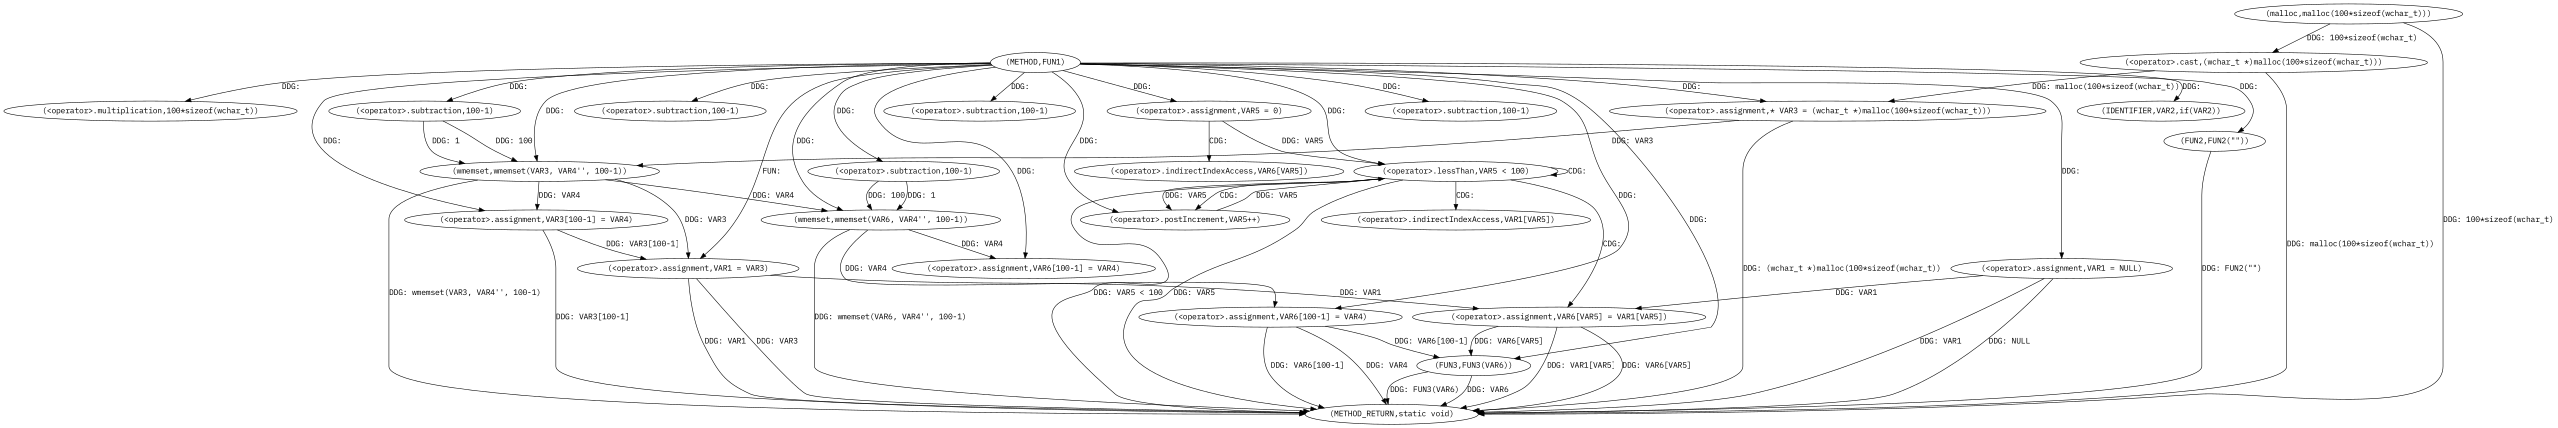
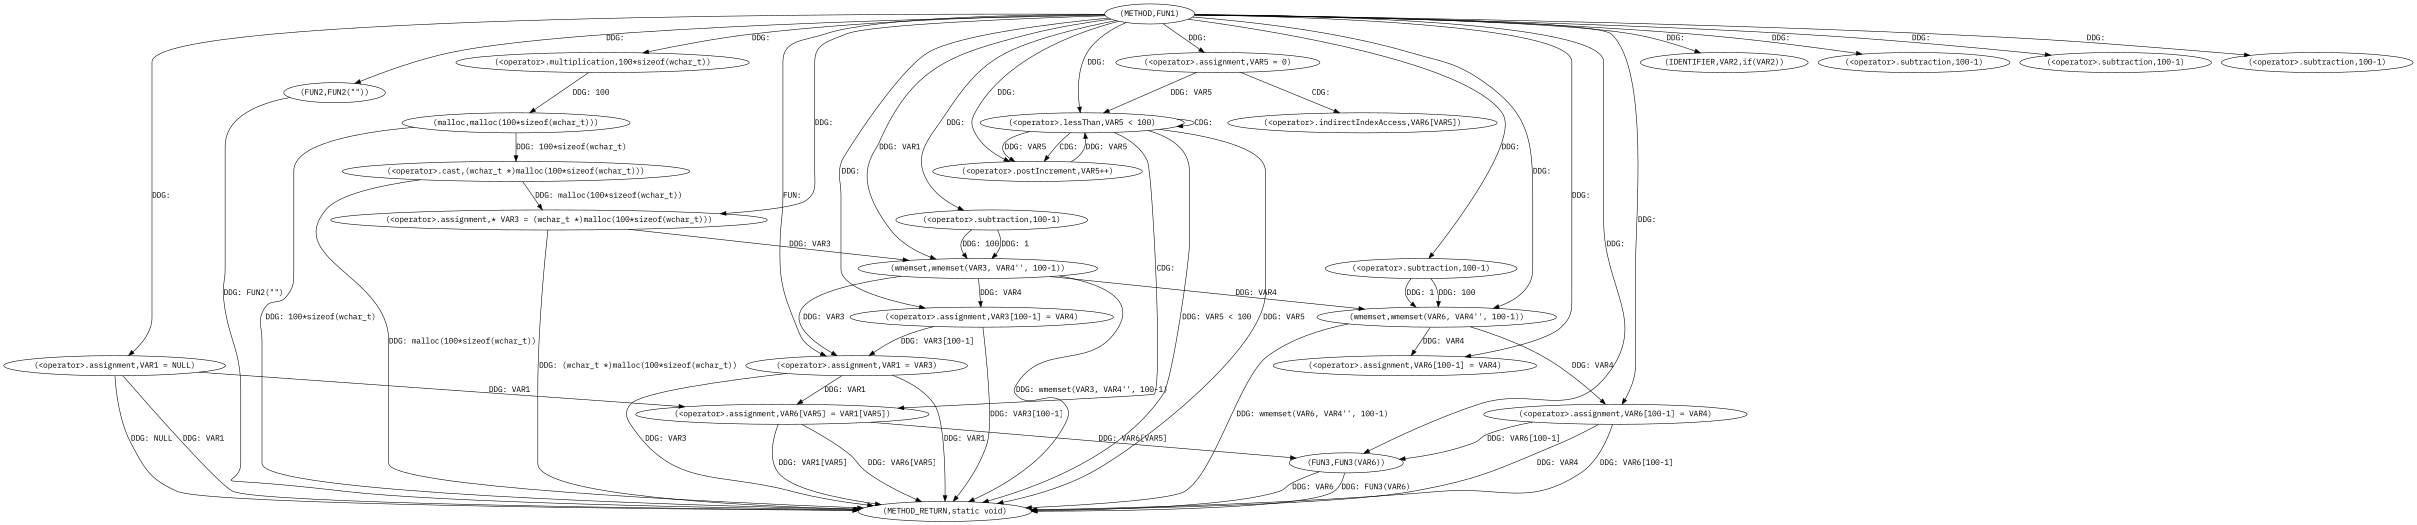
none -> (562, 91)
(558, 111) -> (900, 147)
(1456, 220) -> none
